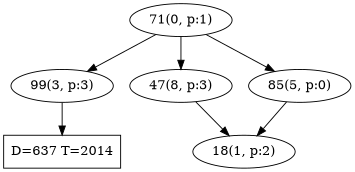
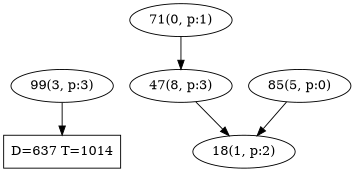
(126, 51) -> none
(236, 51) -> none
(62, 152) -> (62, 152)
